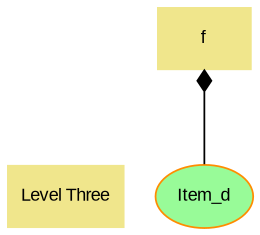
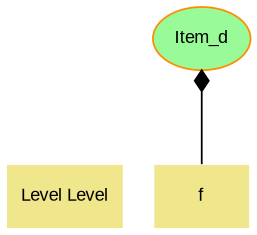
(204, 128) -> (202, 128)
(66, 196) -> (65, 196)
